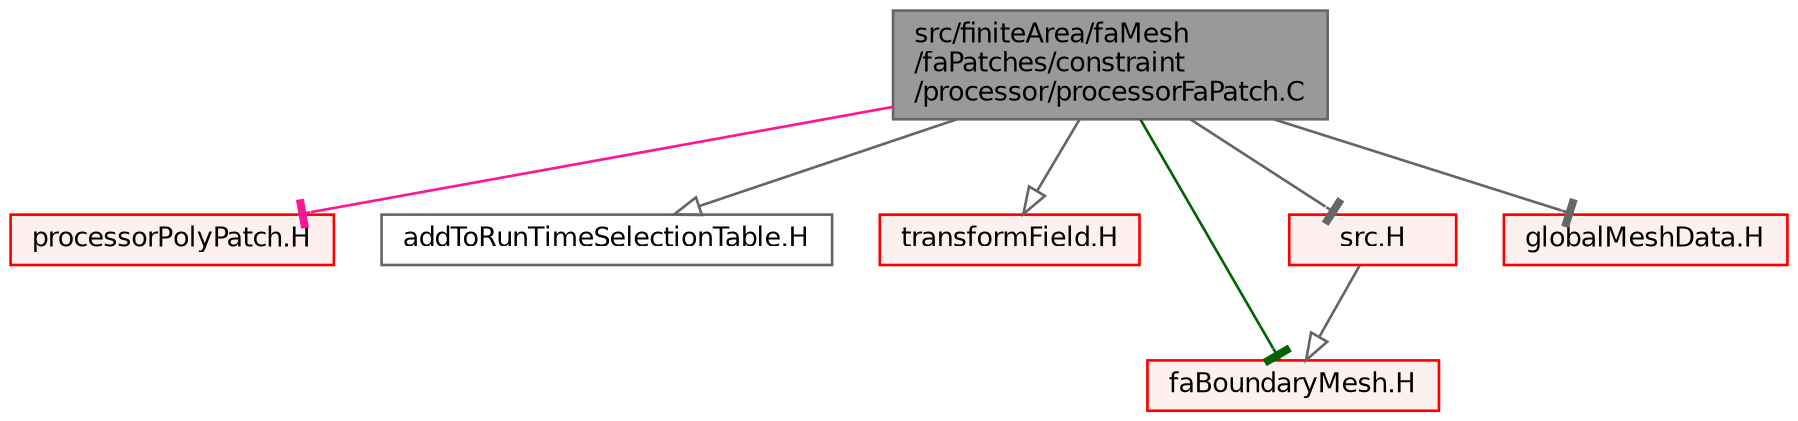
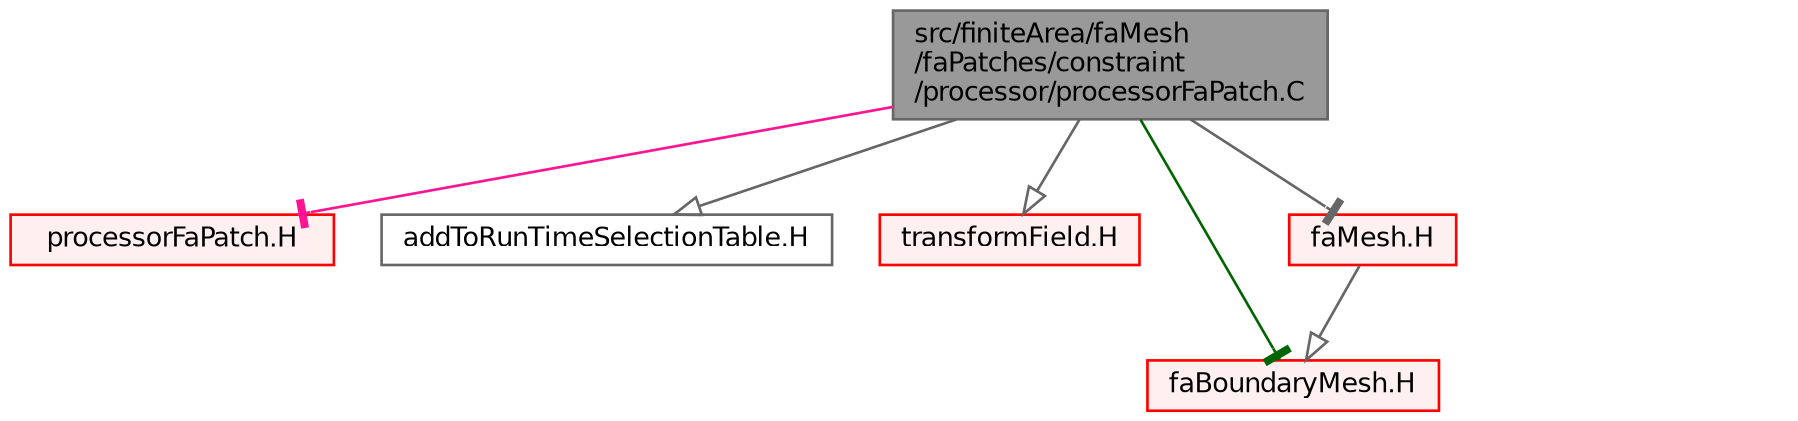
(172, 240) -> (172, 240)
(1373, 240) -> (1373, 240)
(1646, 240) -> none
